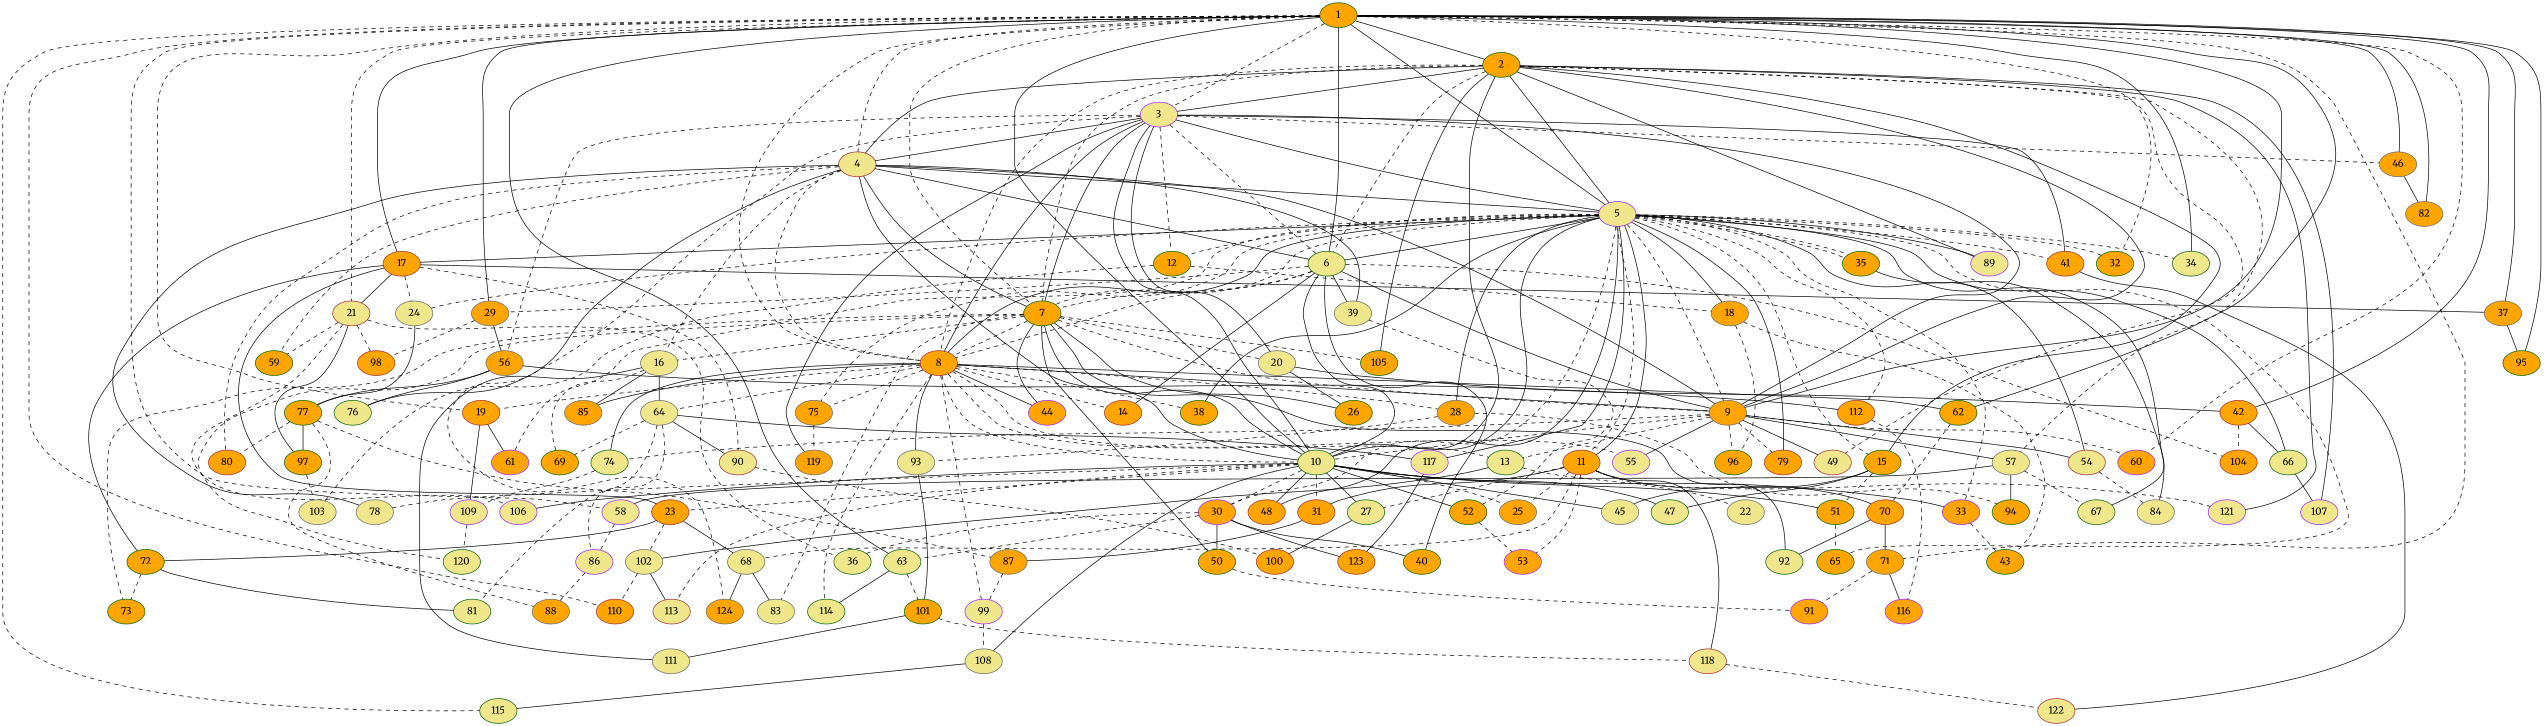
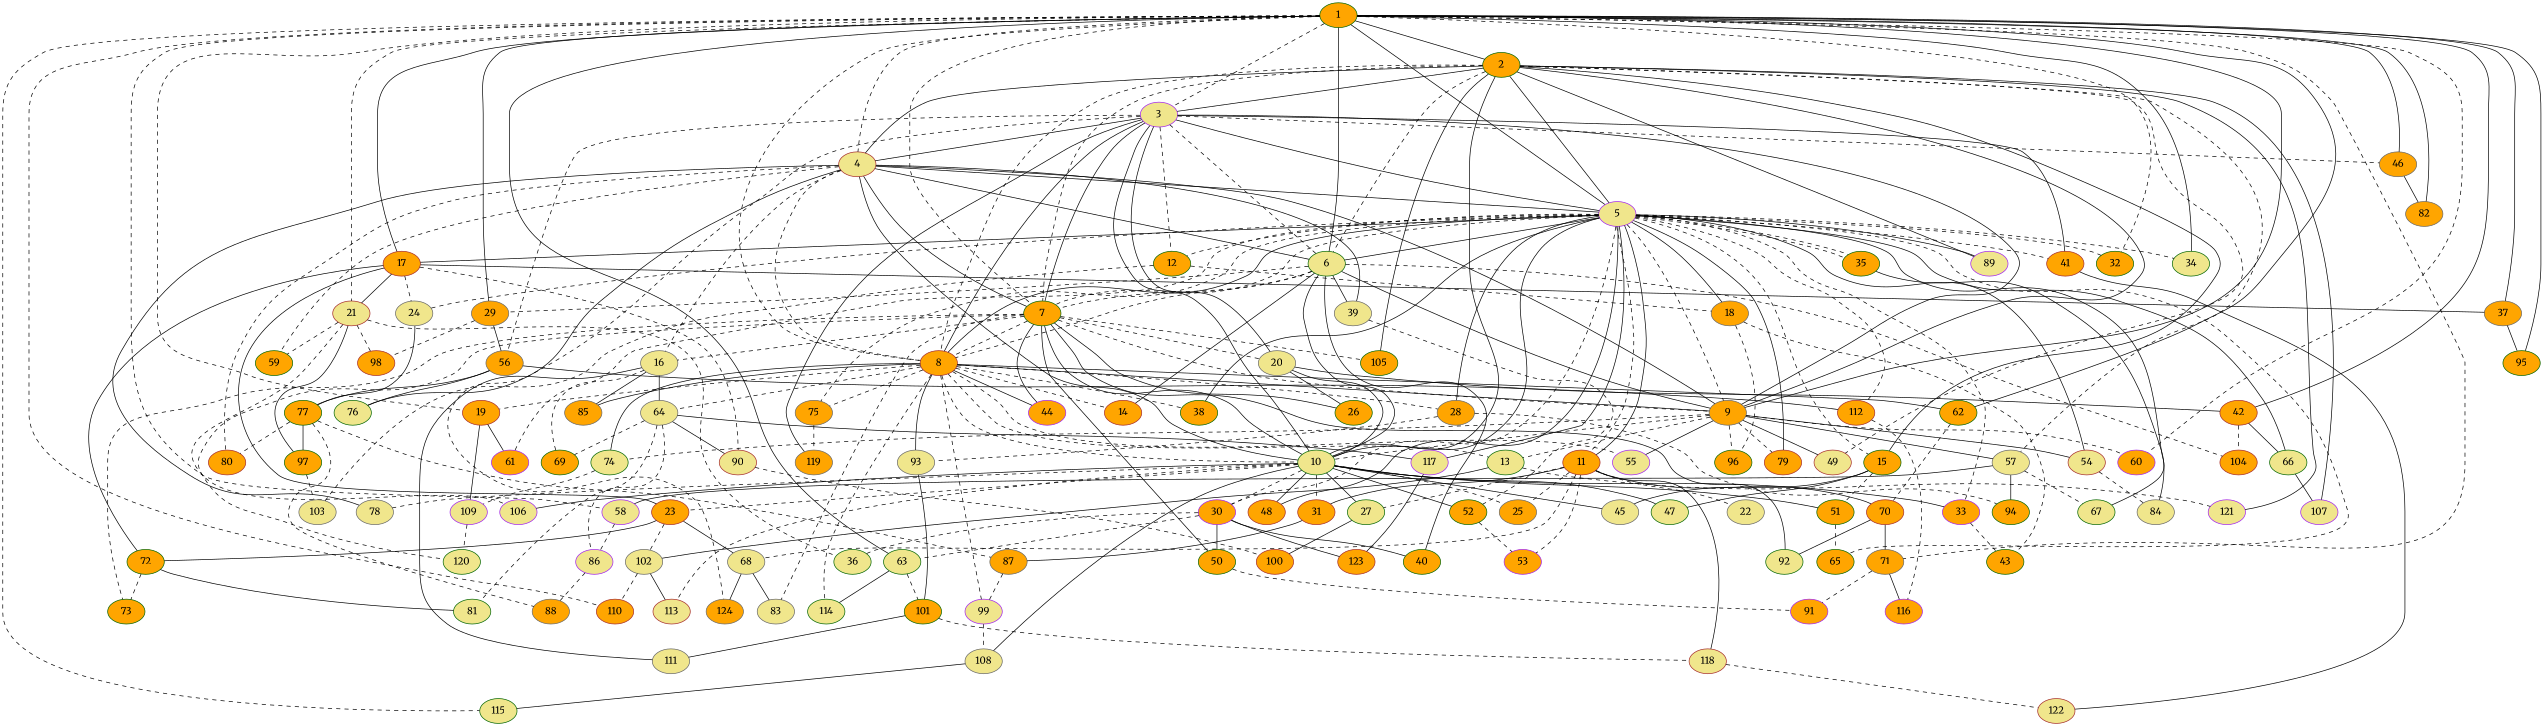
(1015, 159) -> (1382, 407)
